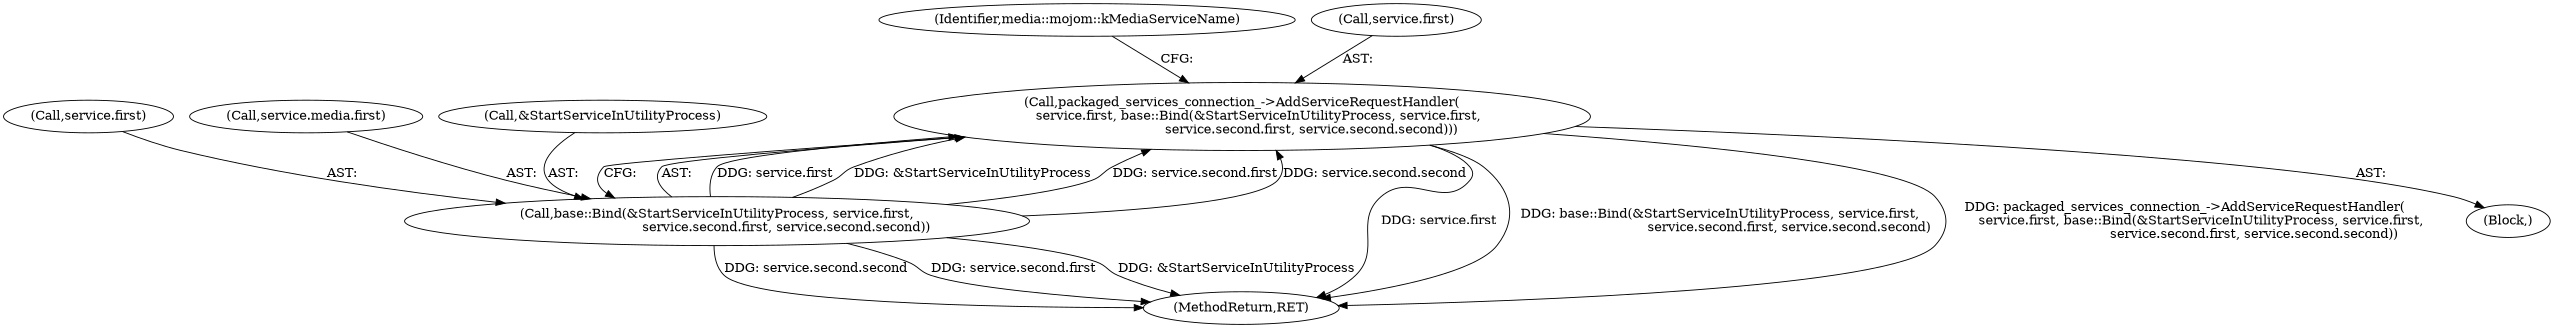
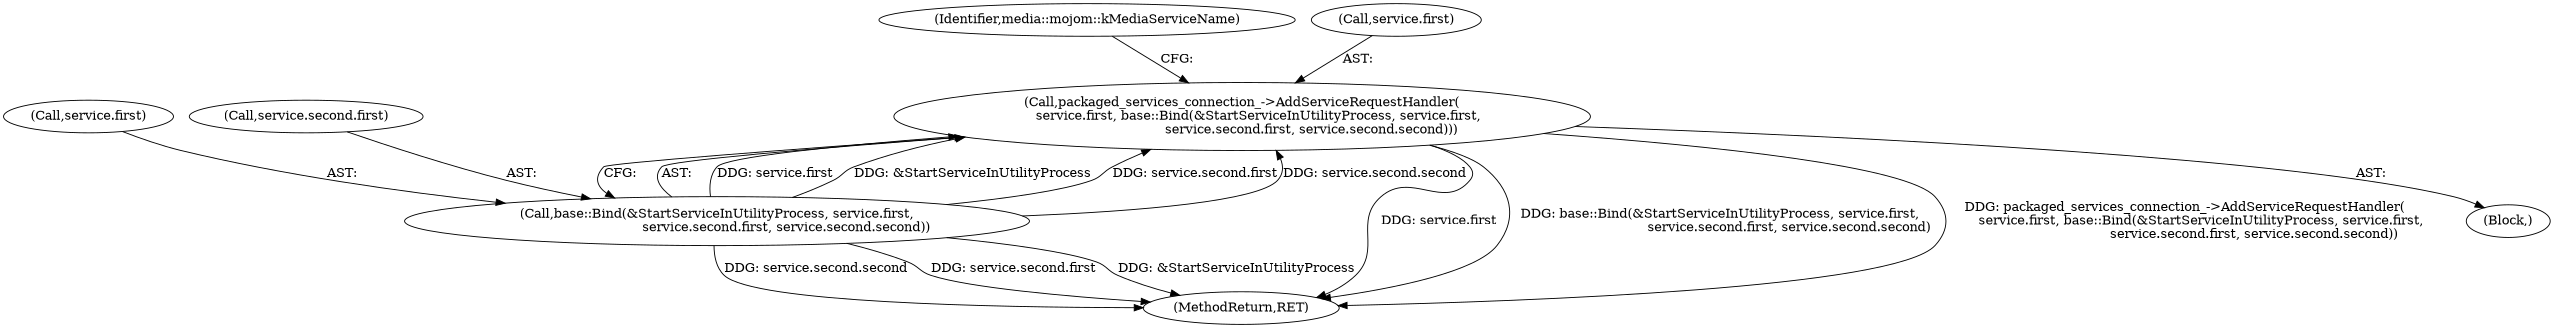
(306, 117) -> (306, 117)
(603, 117) -> none
